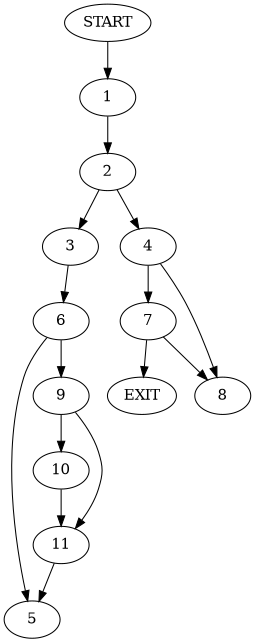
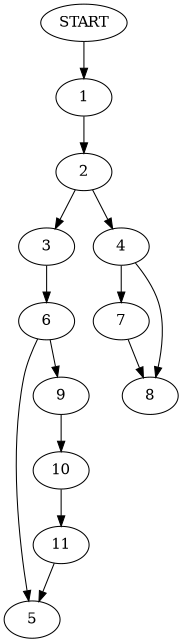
(142, 396) -> none
(102, 465) -> none
